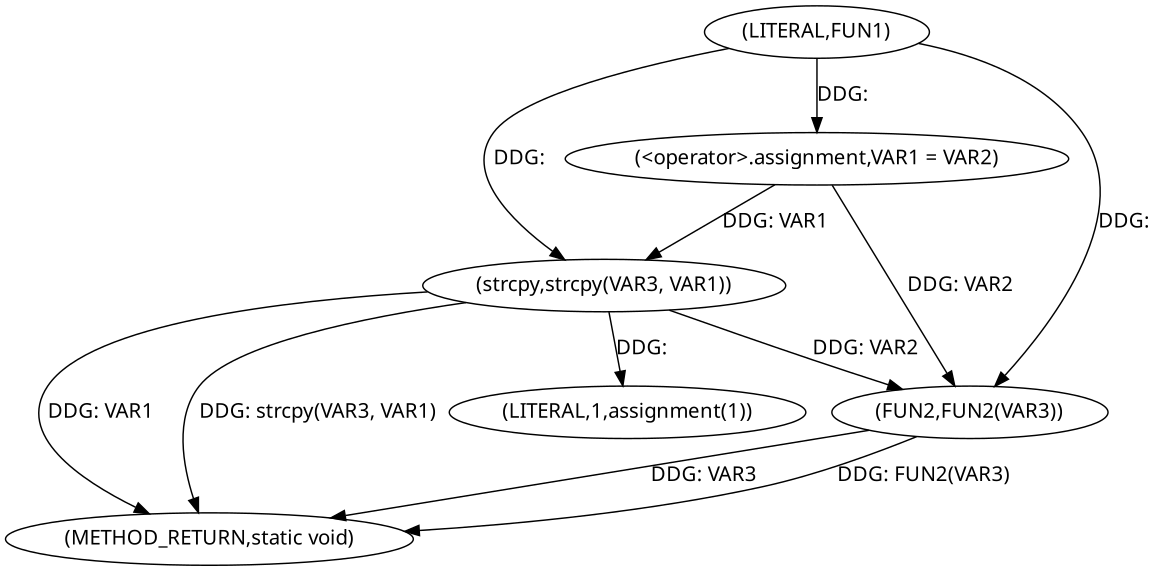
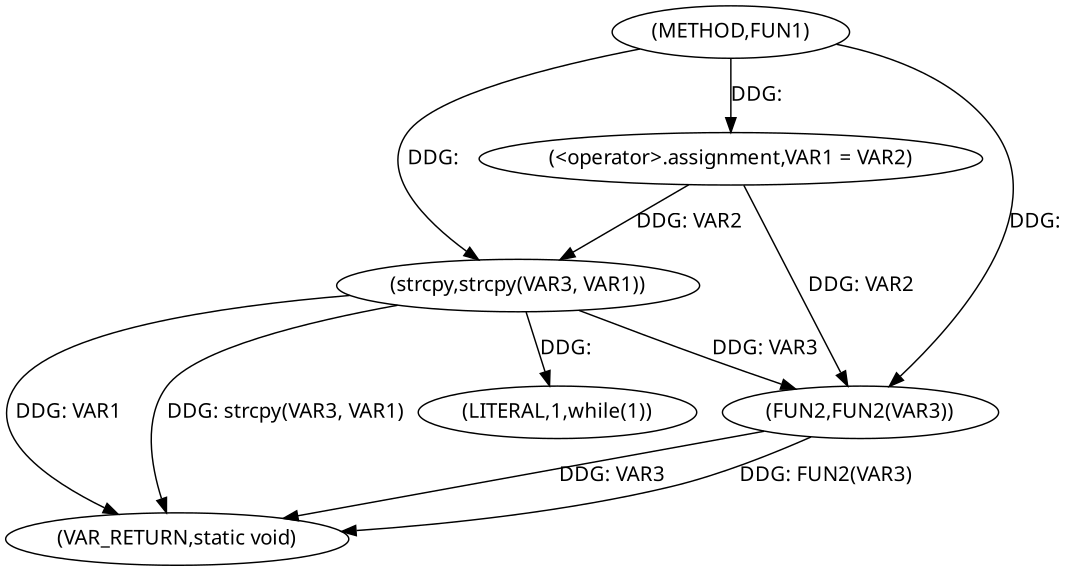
(817, 32) -> (731, 32)
(775, 222) -> (689, 222)
(866, 349) -> (765, 349)
(628, 412) -> (557, 412)
(209, 539) -> (177, 539)
